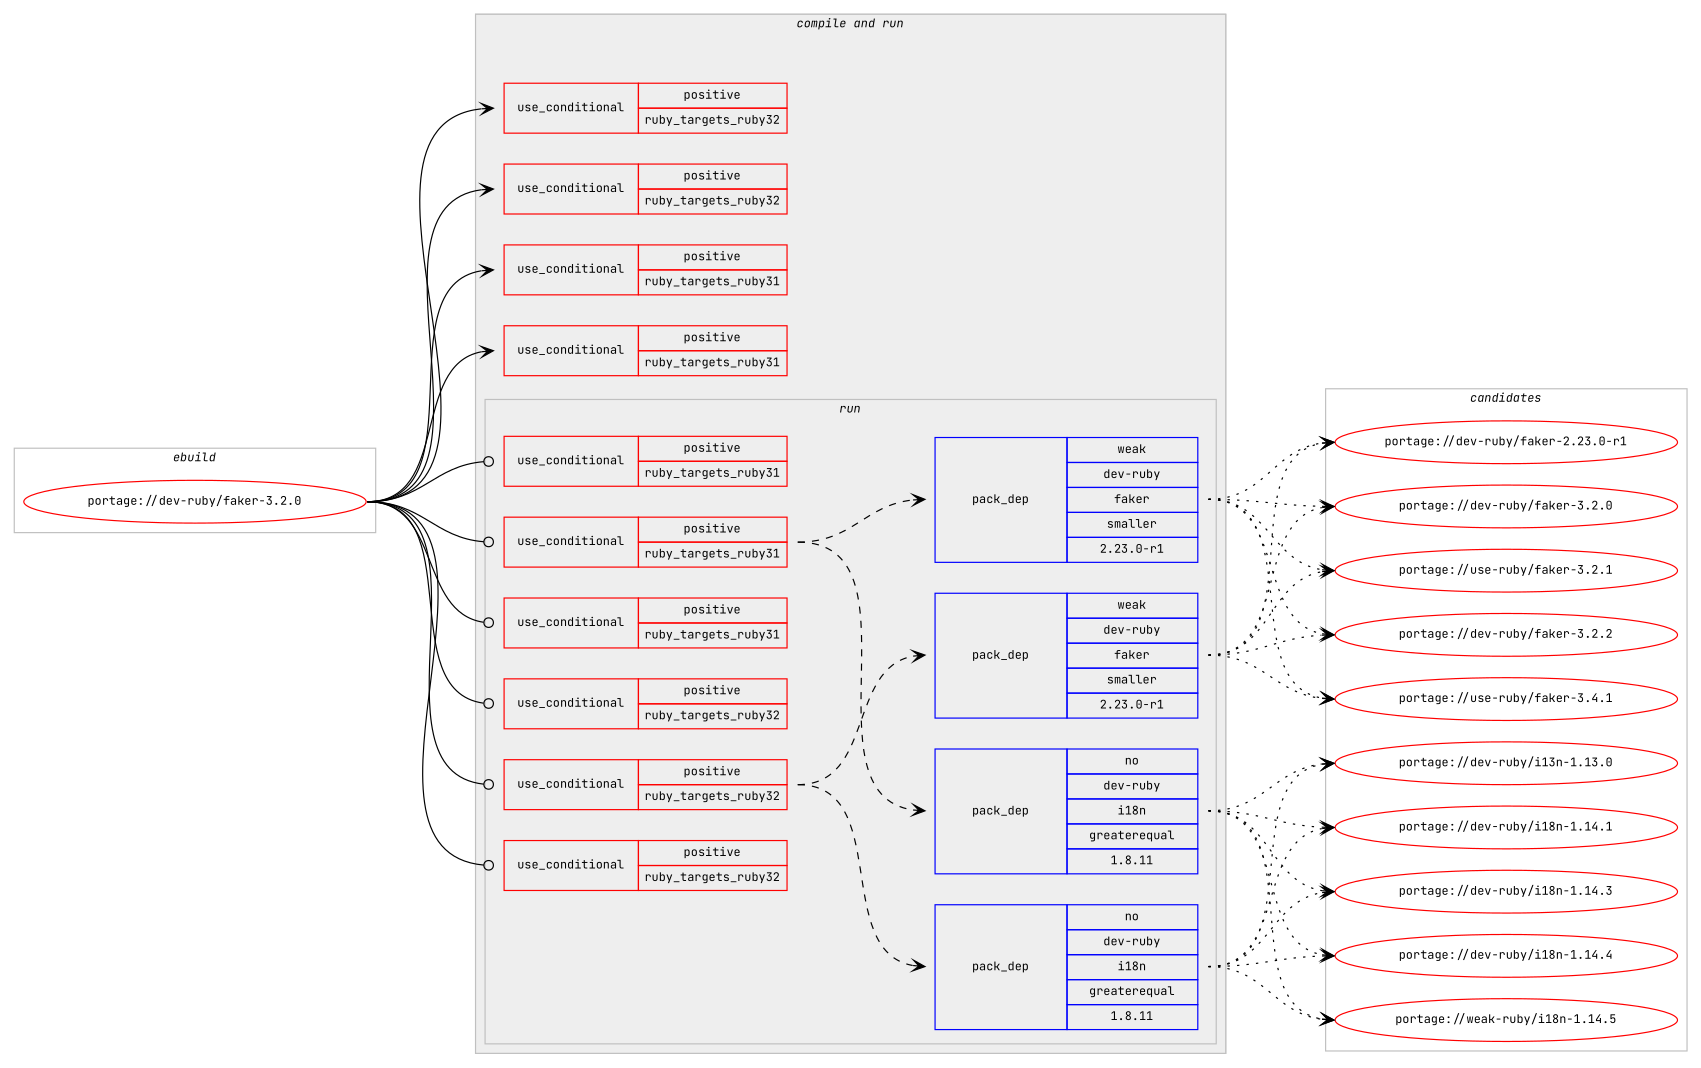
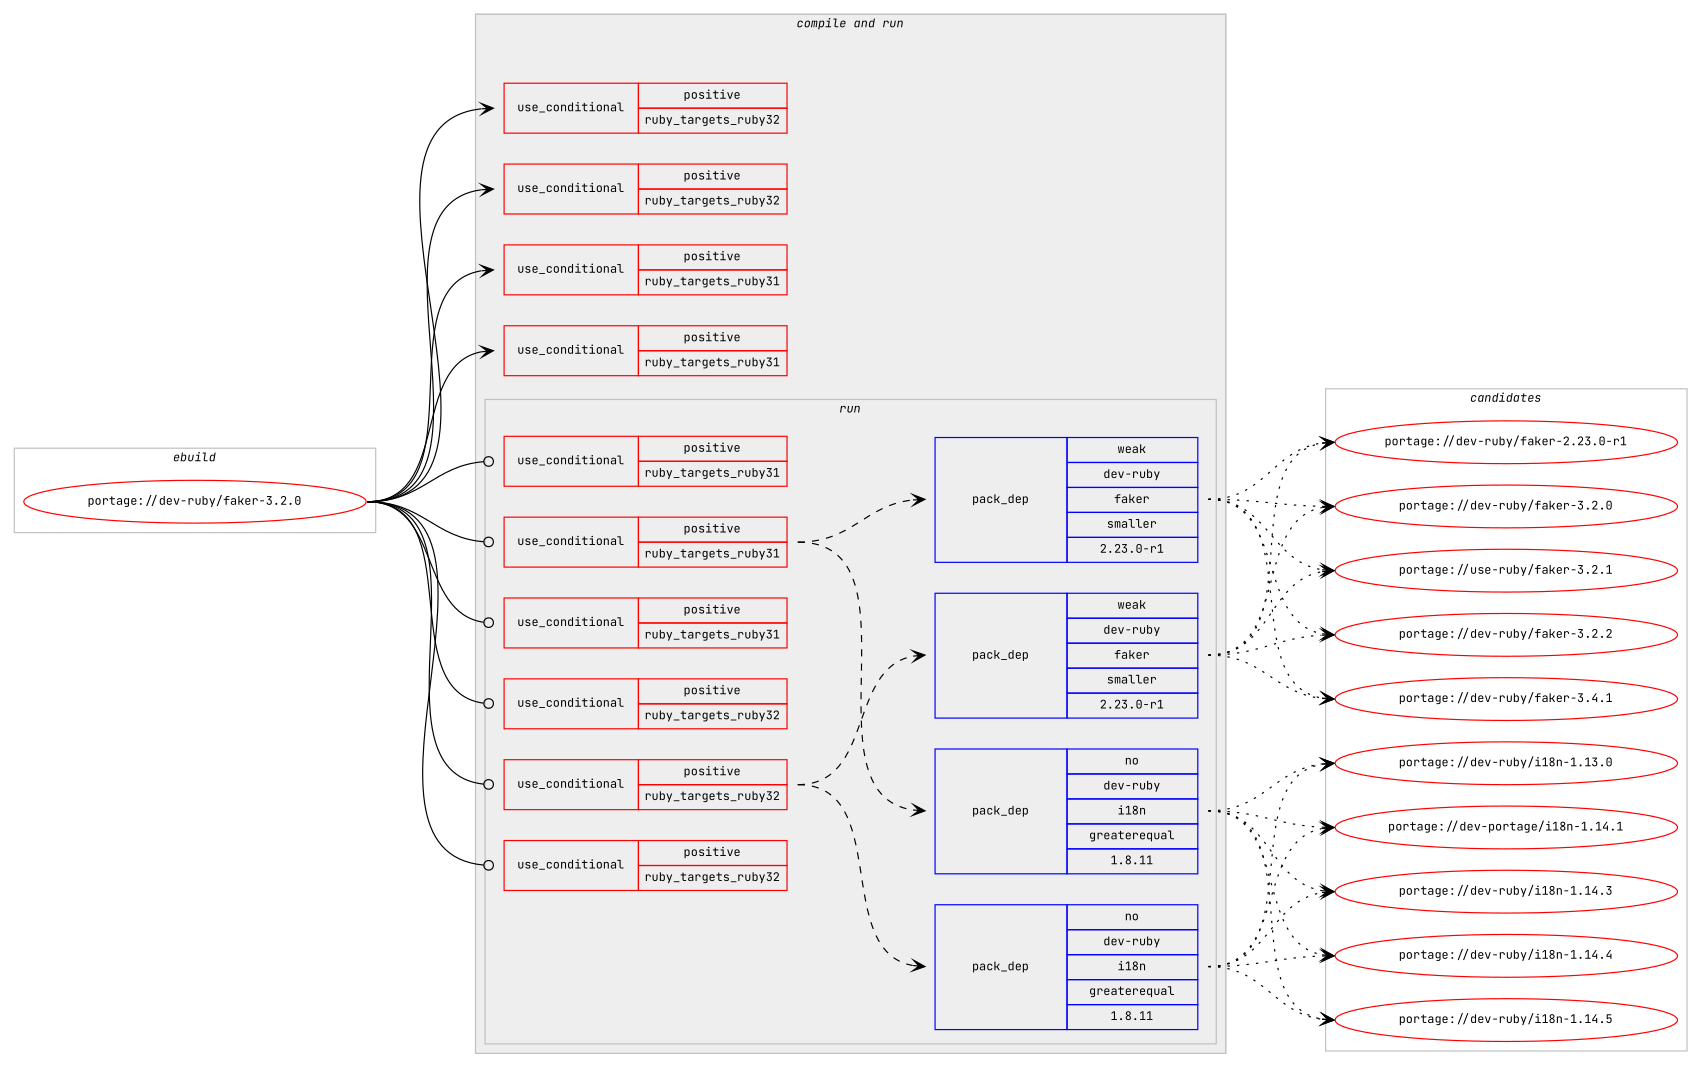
(1506, 699) -> (1506, 699)
(1506, 763) -> (1506, 763)
(1506, 827) -> (1506, 827)
(1506, 1020) -> (1506, 1020)
